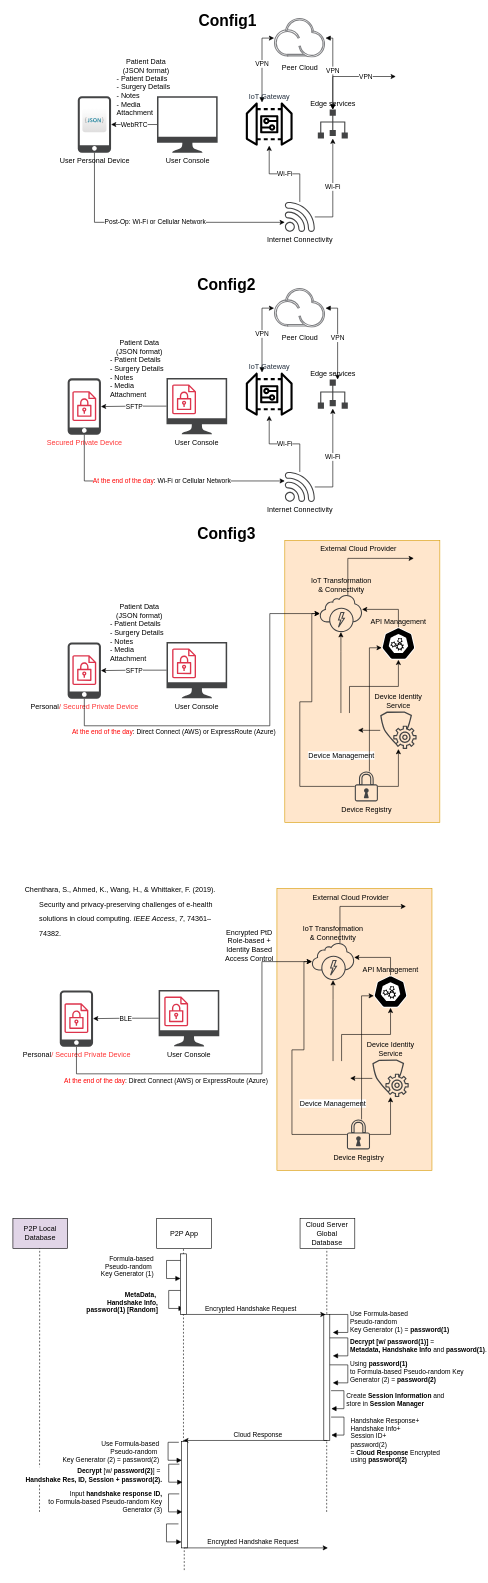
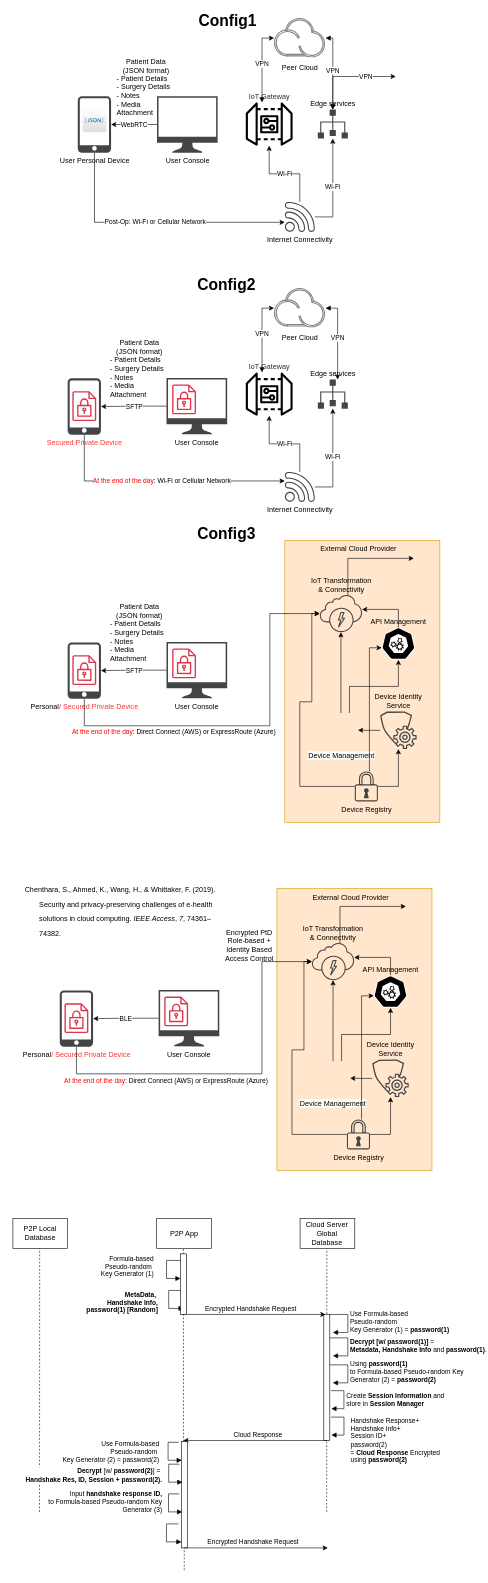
(40, 1233) -> (40, 1233)
